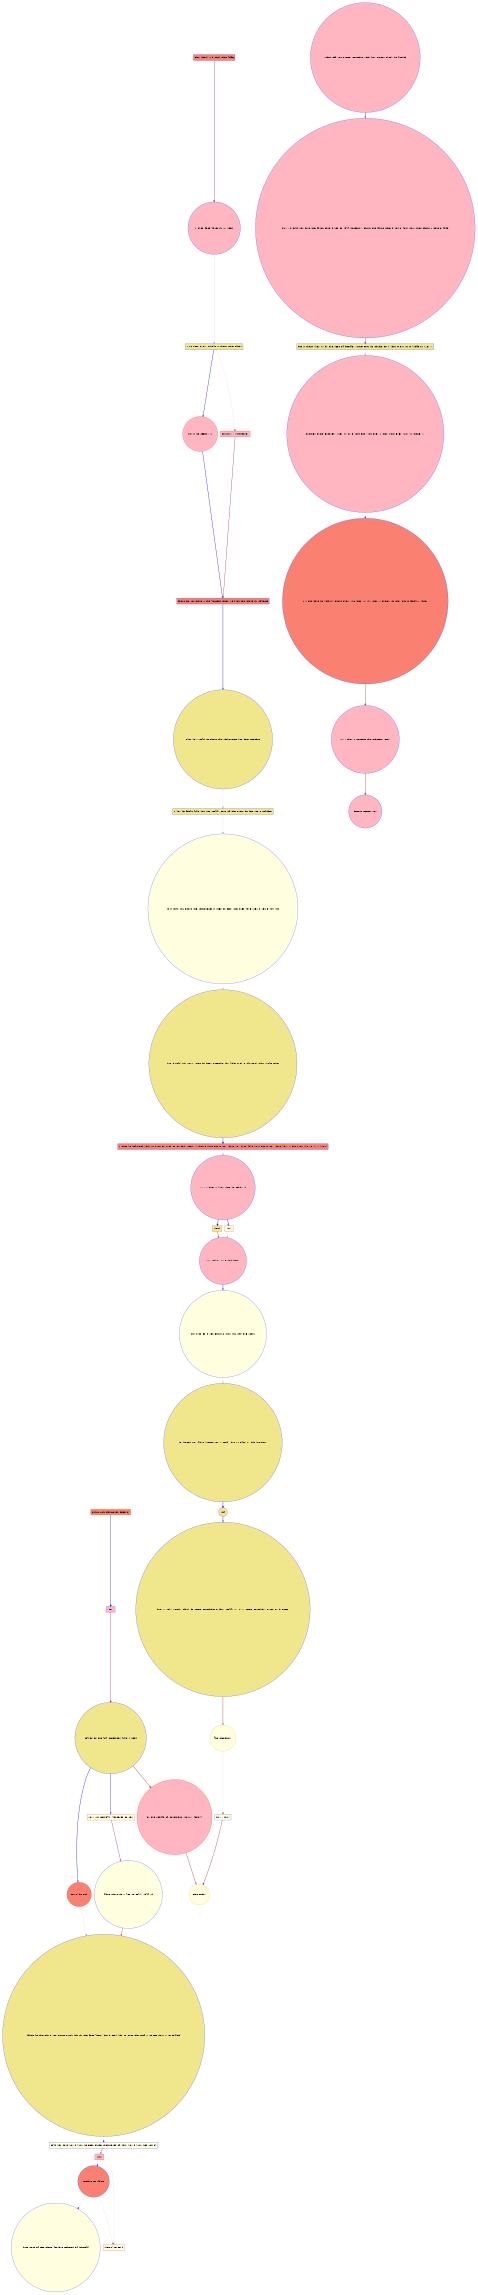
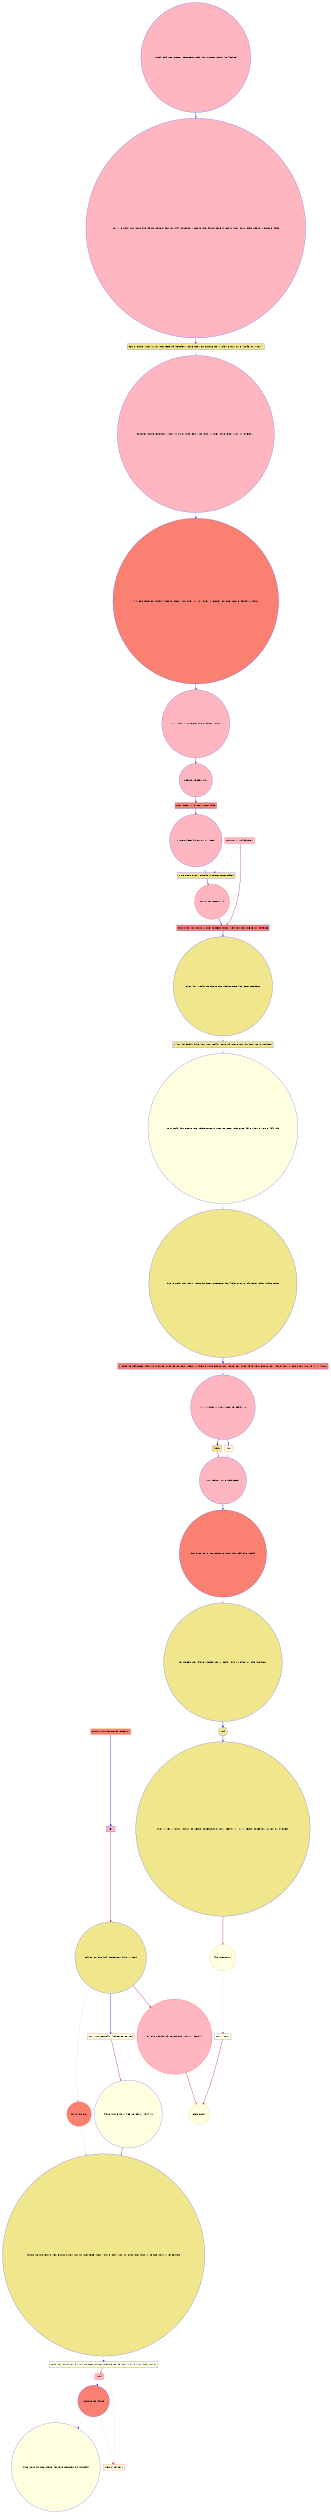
(228, 389) -> (230, 860)
none -> (196, 799)
(223, 1334) -> (223, 1554)
(78, 1823) -> (78, 2043)
